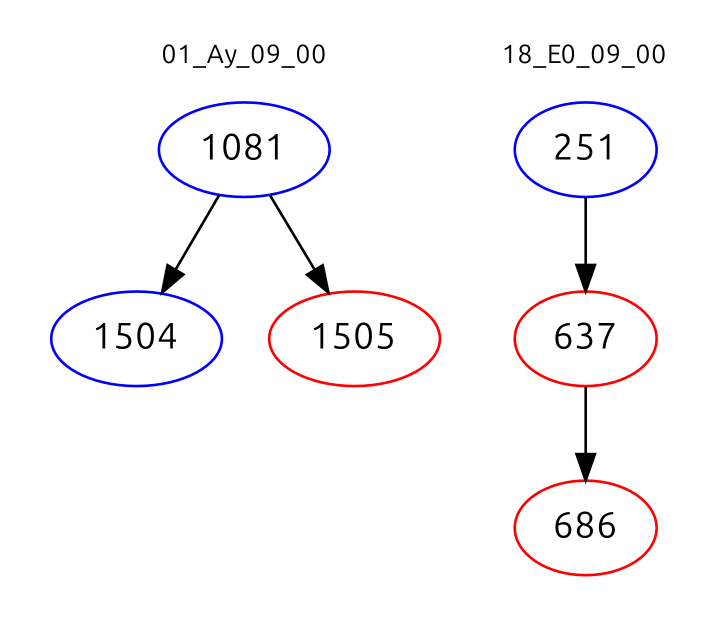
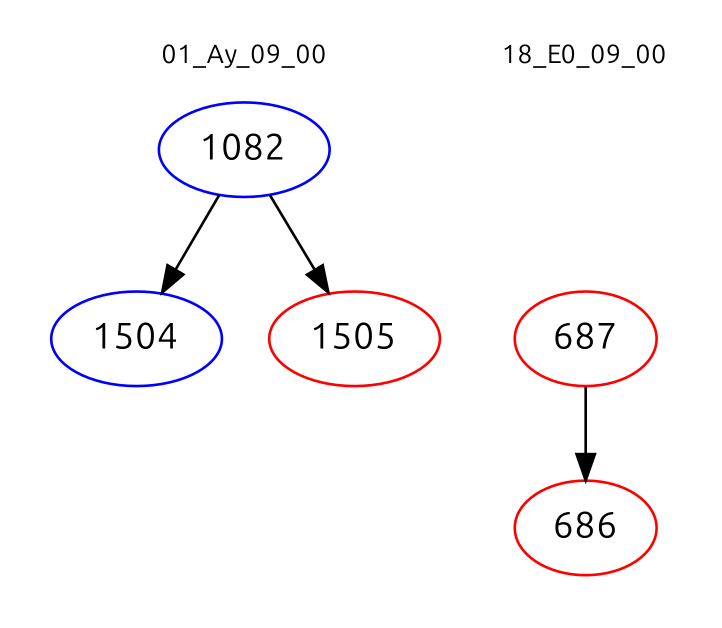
(244, 150) -> (244, 150)
(586, 150) -> none
(586, 339) -> (586, 339)
